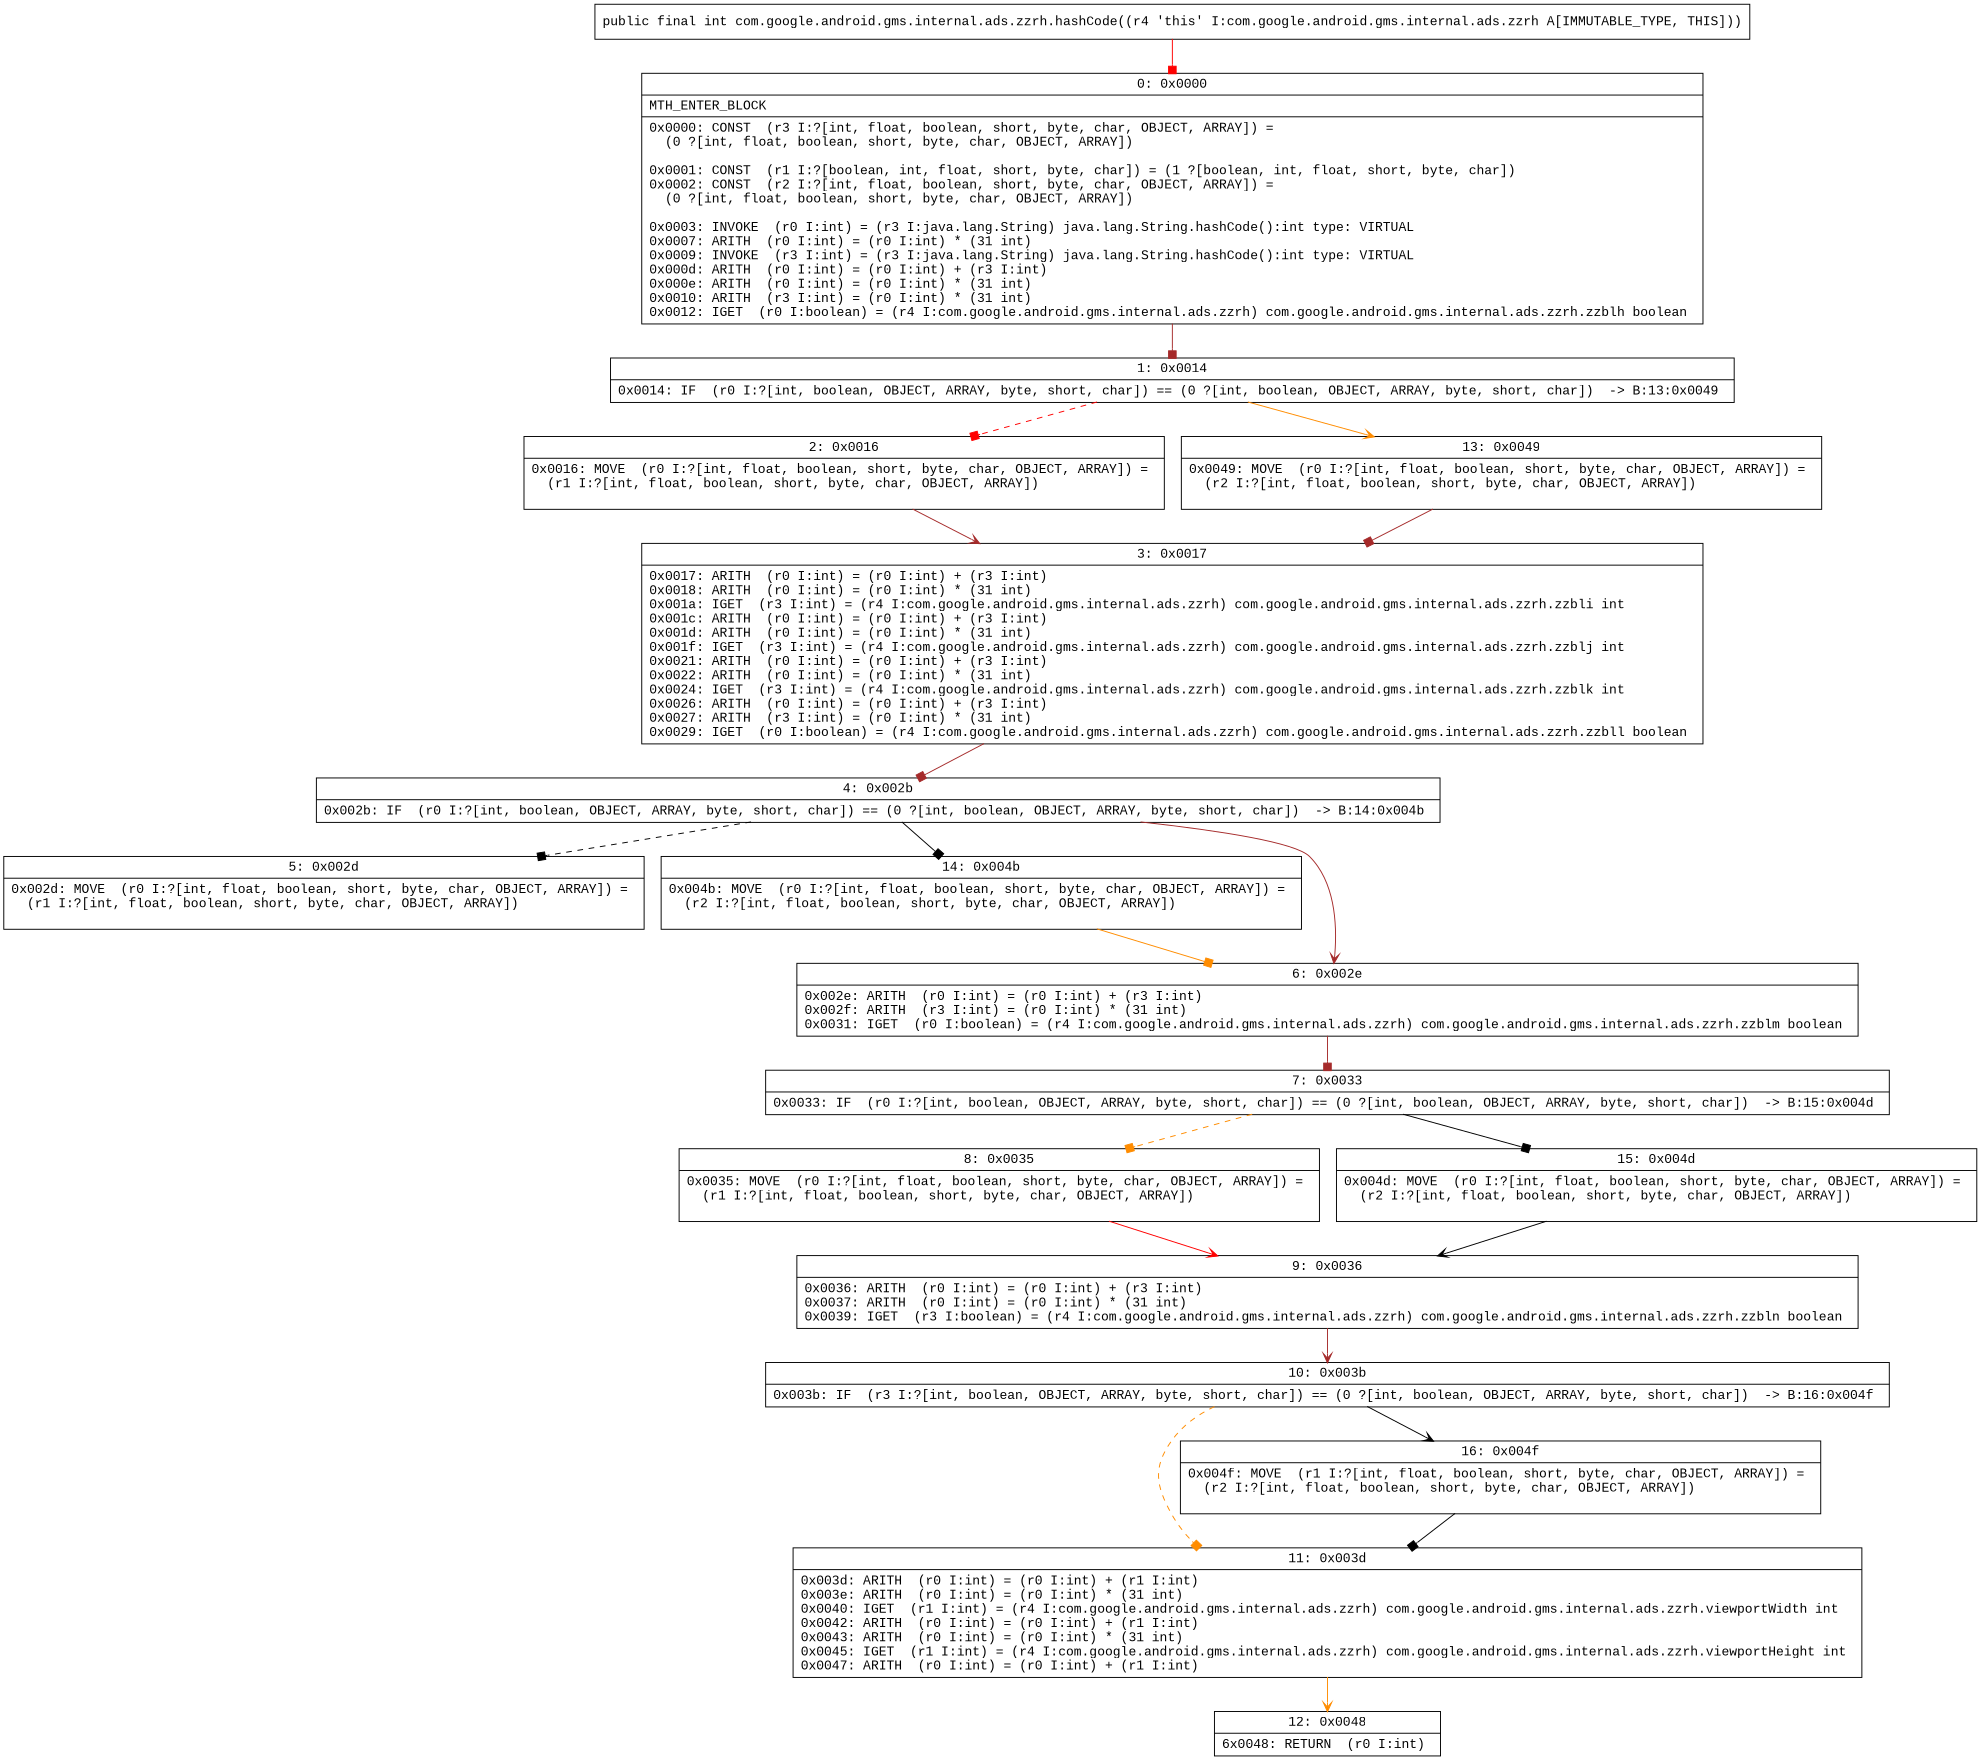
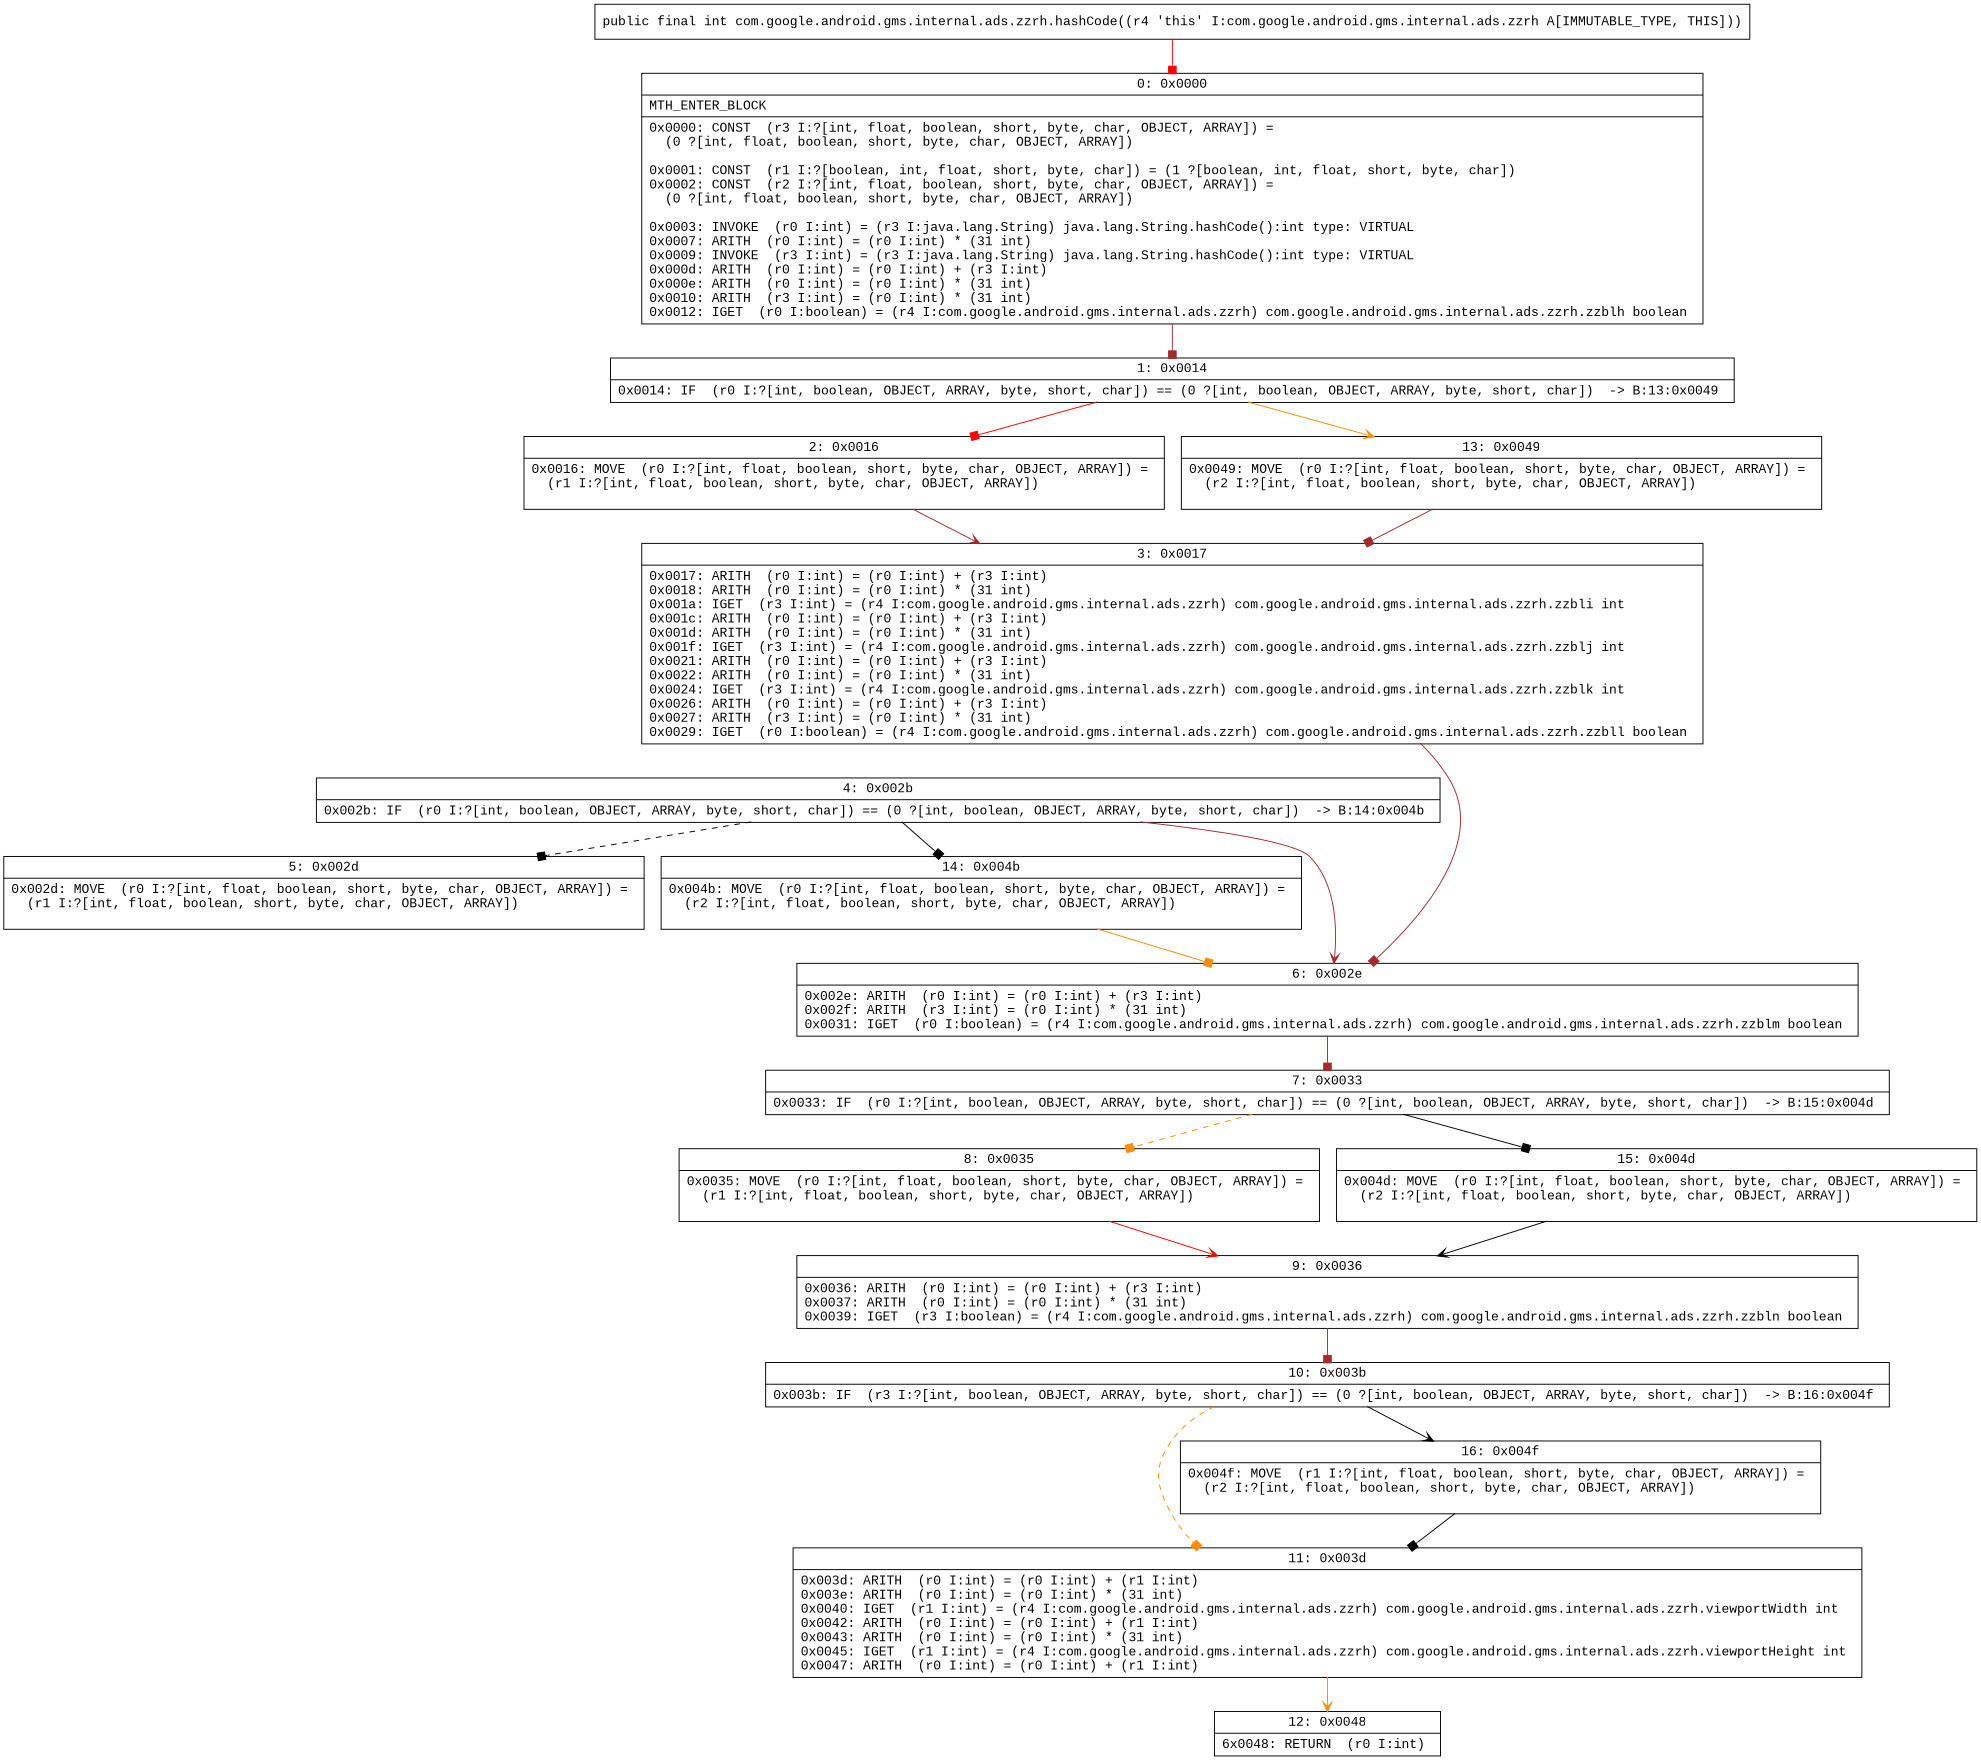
(1039, 418) -> (1039, 418)
(955, 759) -> (1453, 857)
(1327, 1341) -> (1327, 1341)
